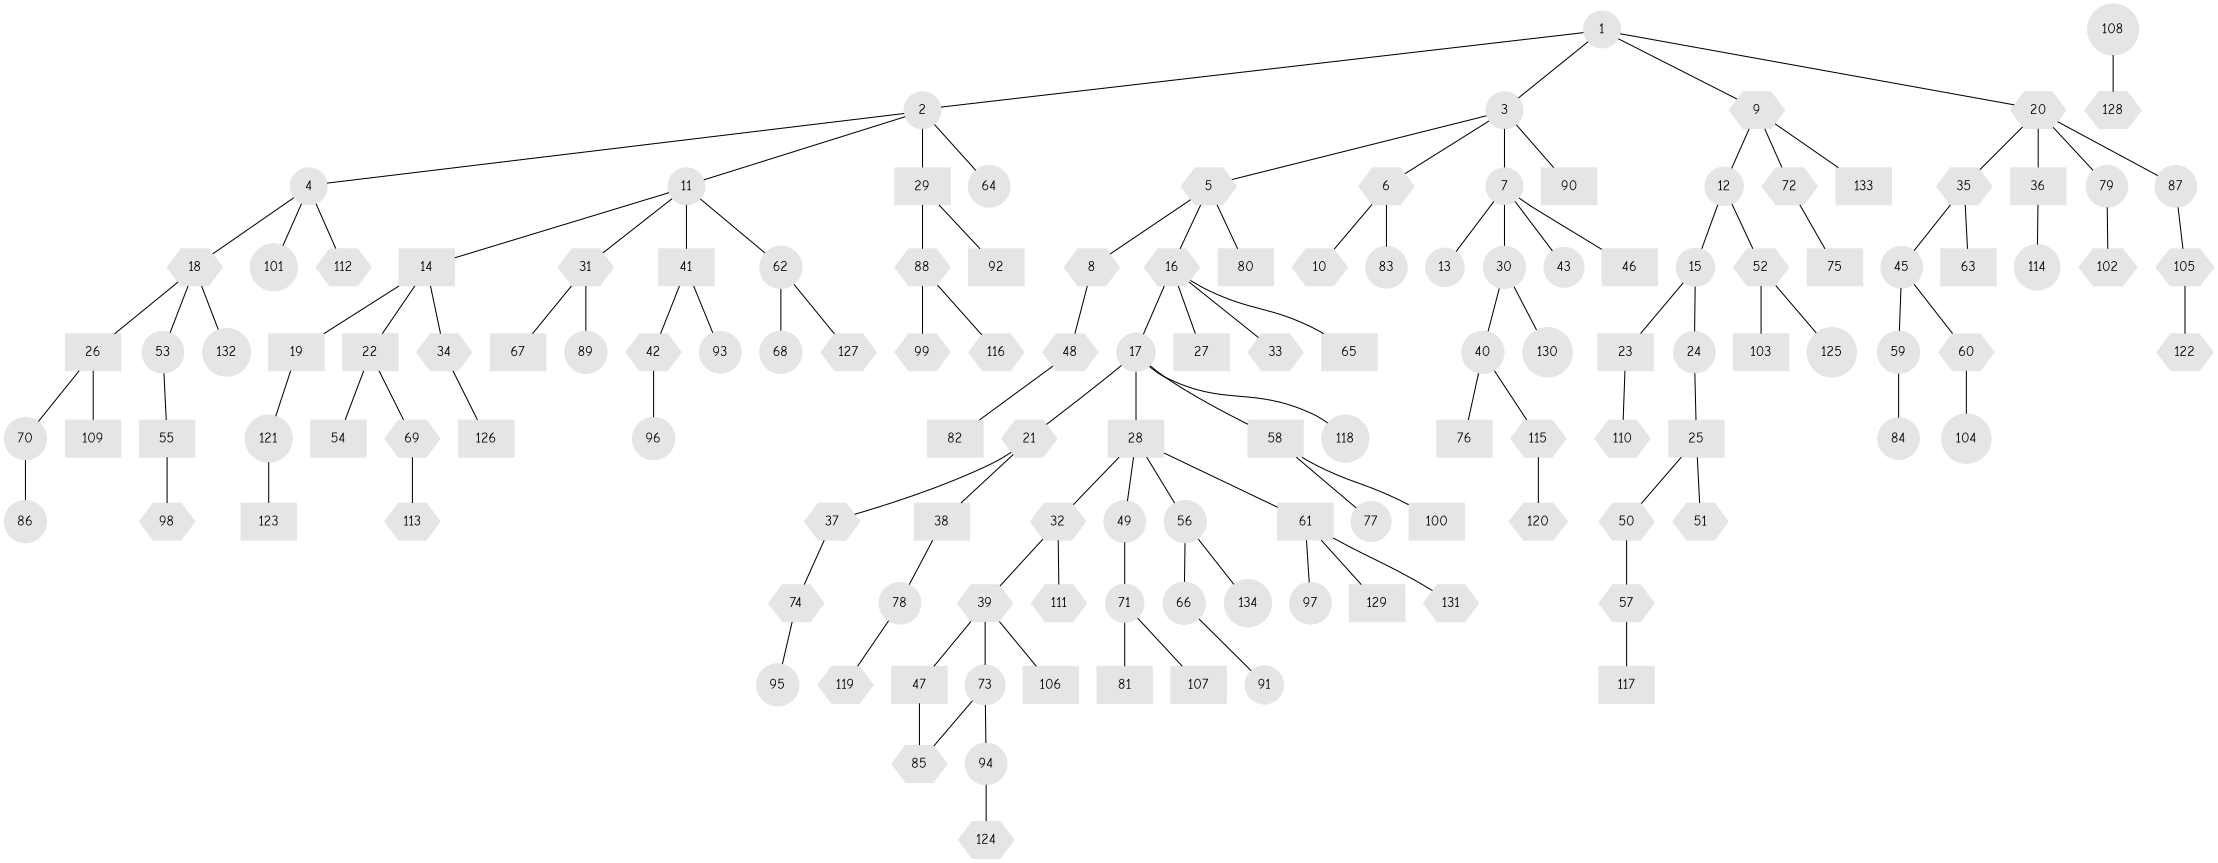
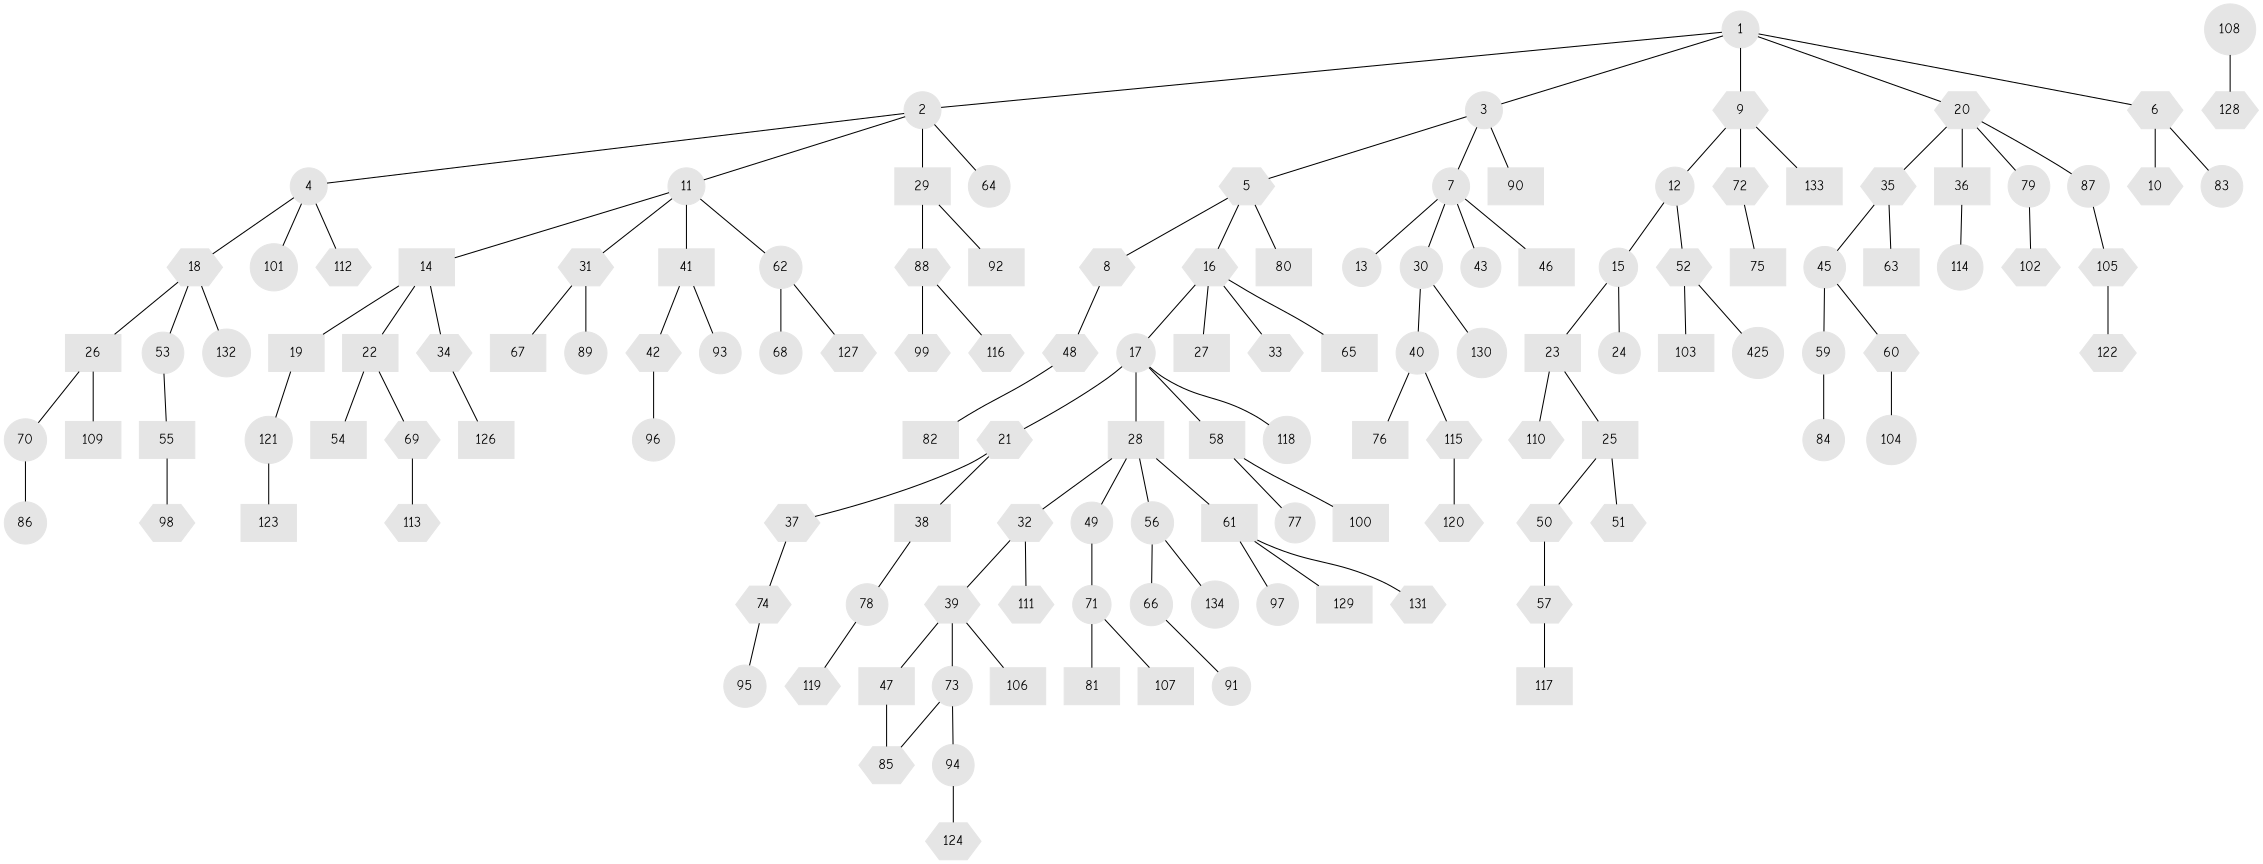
(1447, 147) -> (1945, 69)
(1832, 352) -> (1758, 353)
(1695, 397) -> (1581, 396)
